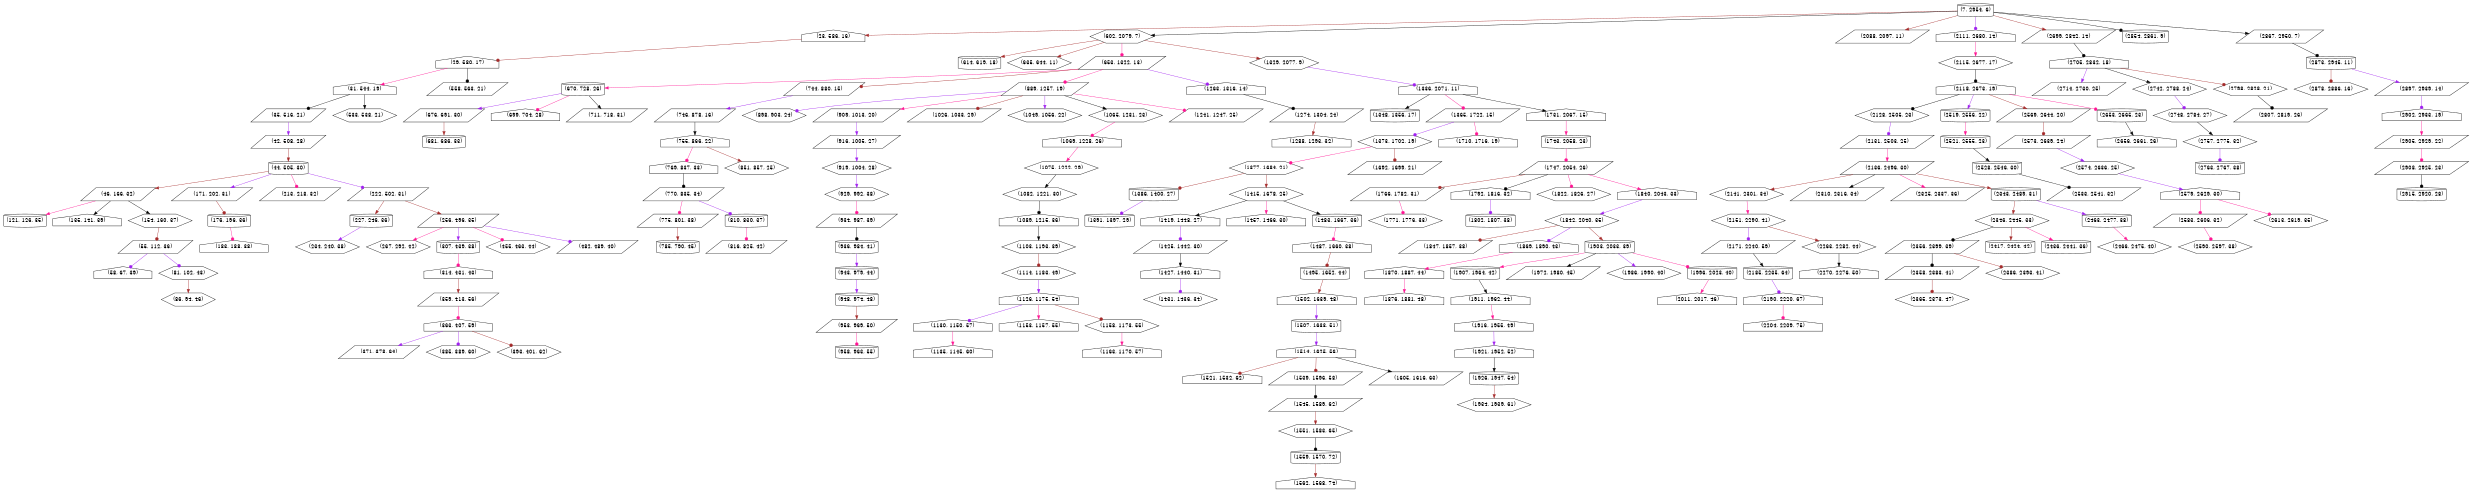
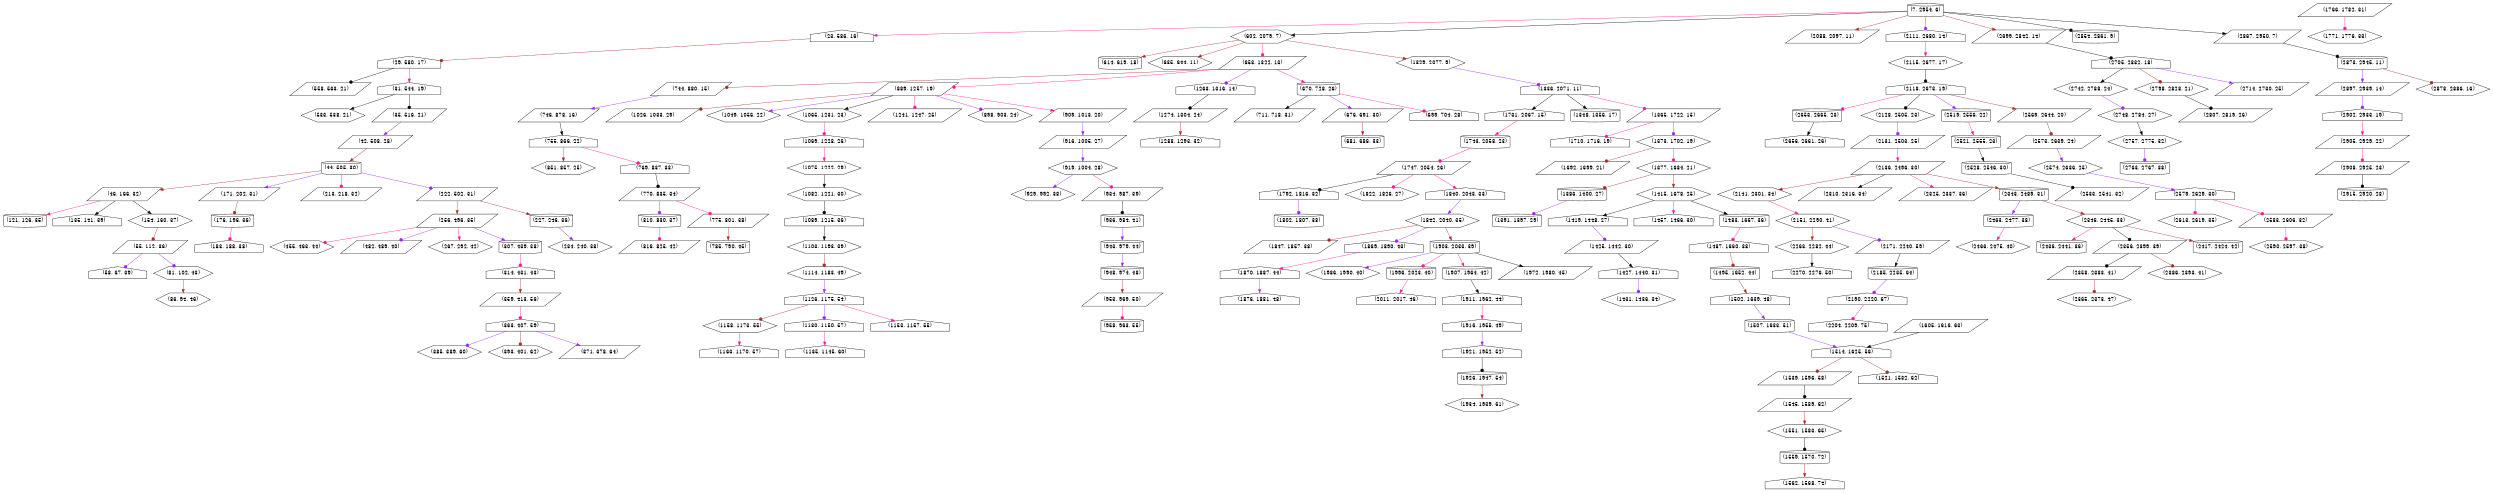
(1413, 23) -> (1392, 23)
(1483, 181) -> none
(857, 206) -> (1101, 180)
(1494, 363) -> (1482, 363)
(1362, 364) -> (1895, 339)
